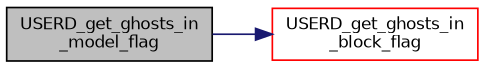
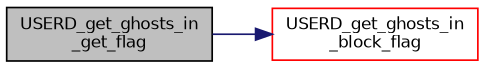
(109, 34) -> (109, 34)
